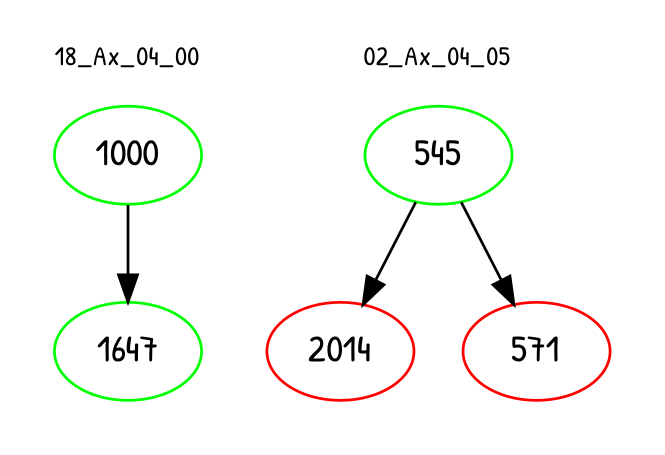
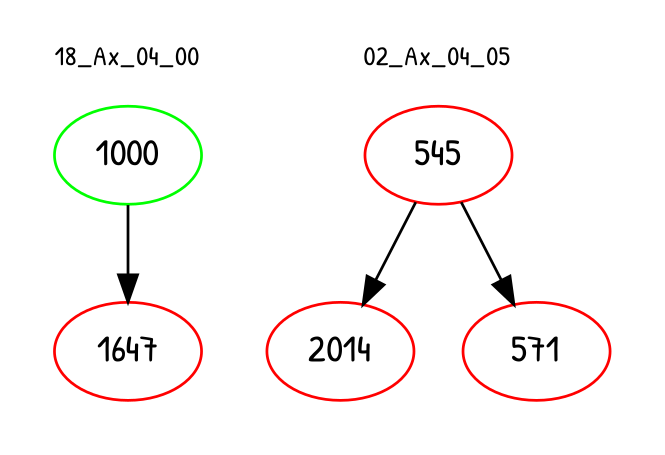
(439, 155) -> (439, 155)
(128, 351) -> (128, 351)
